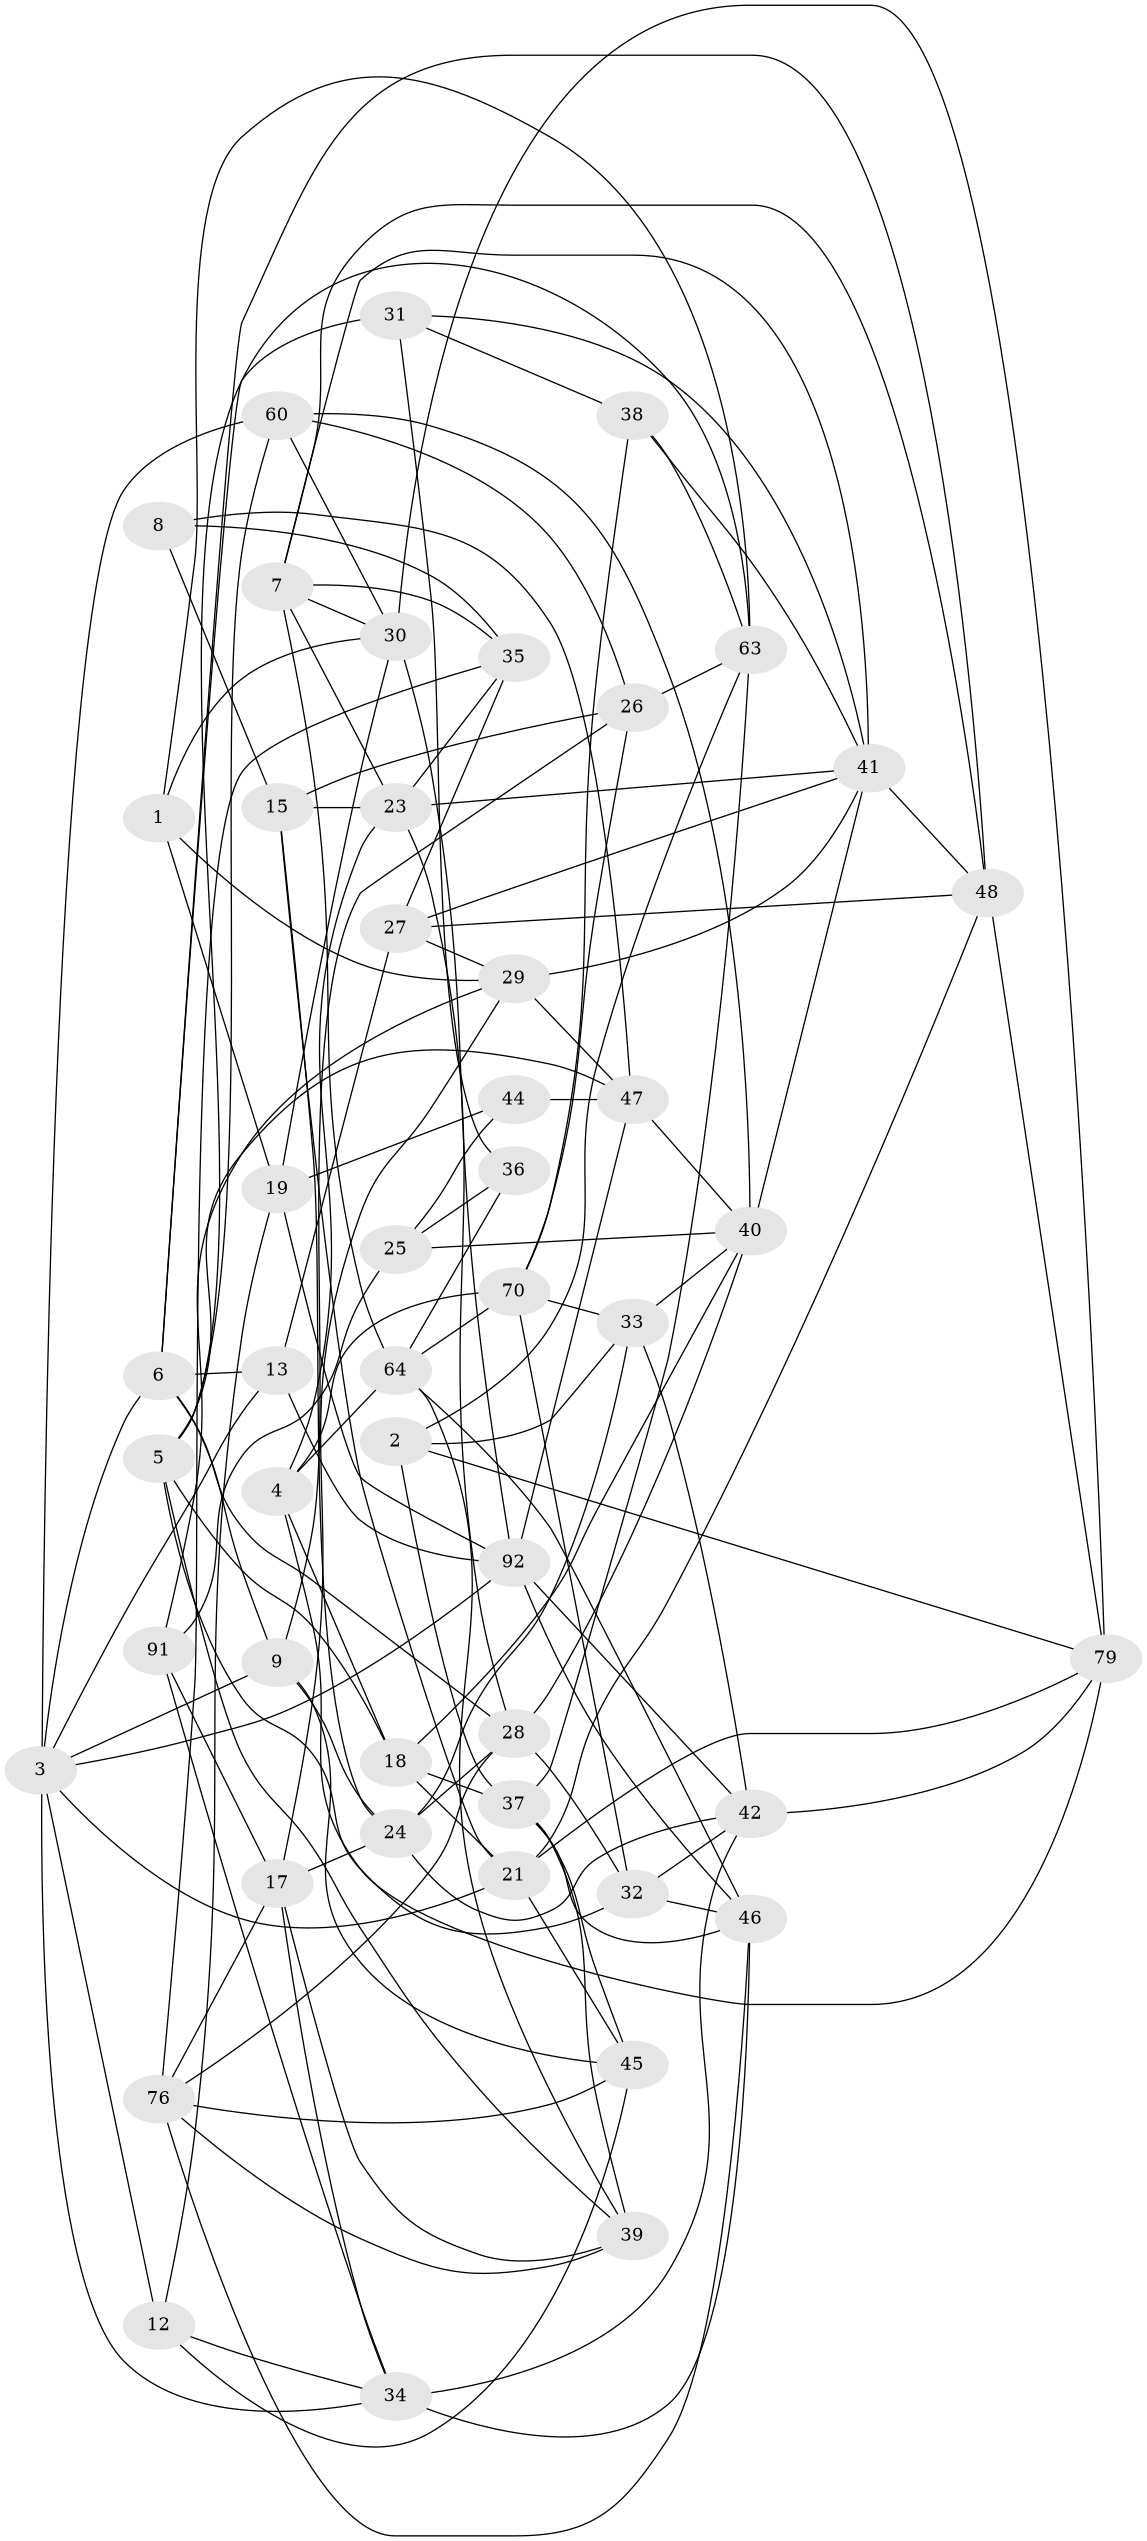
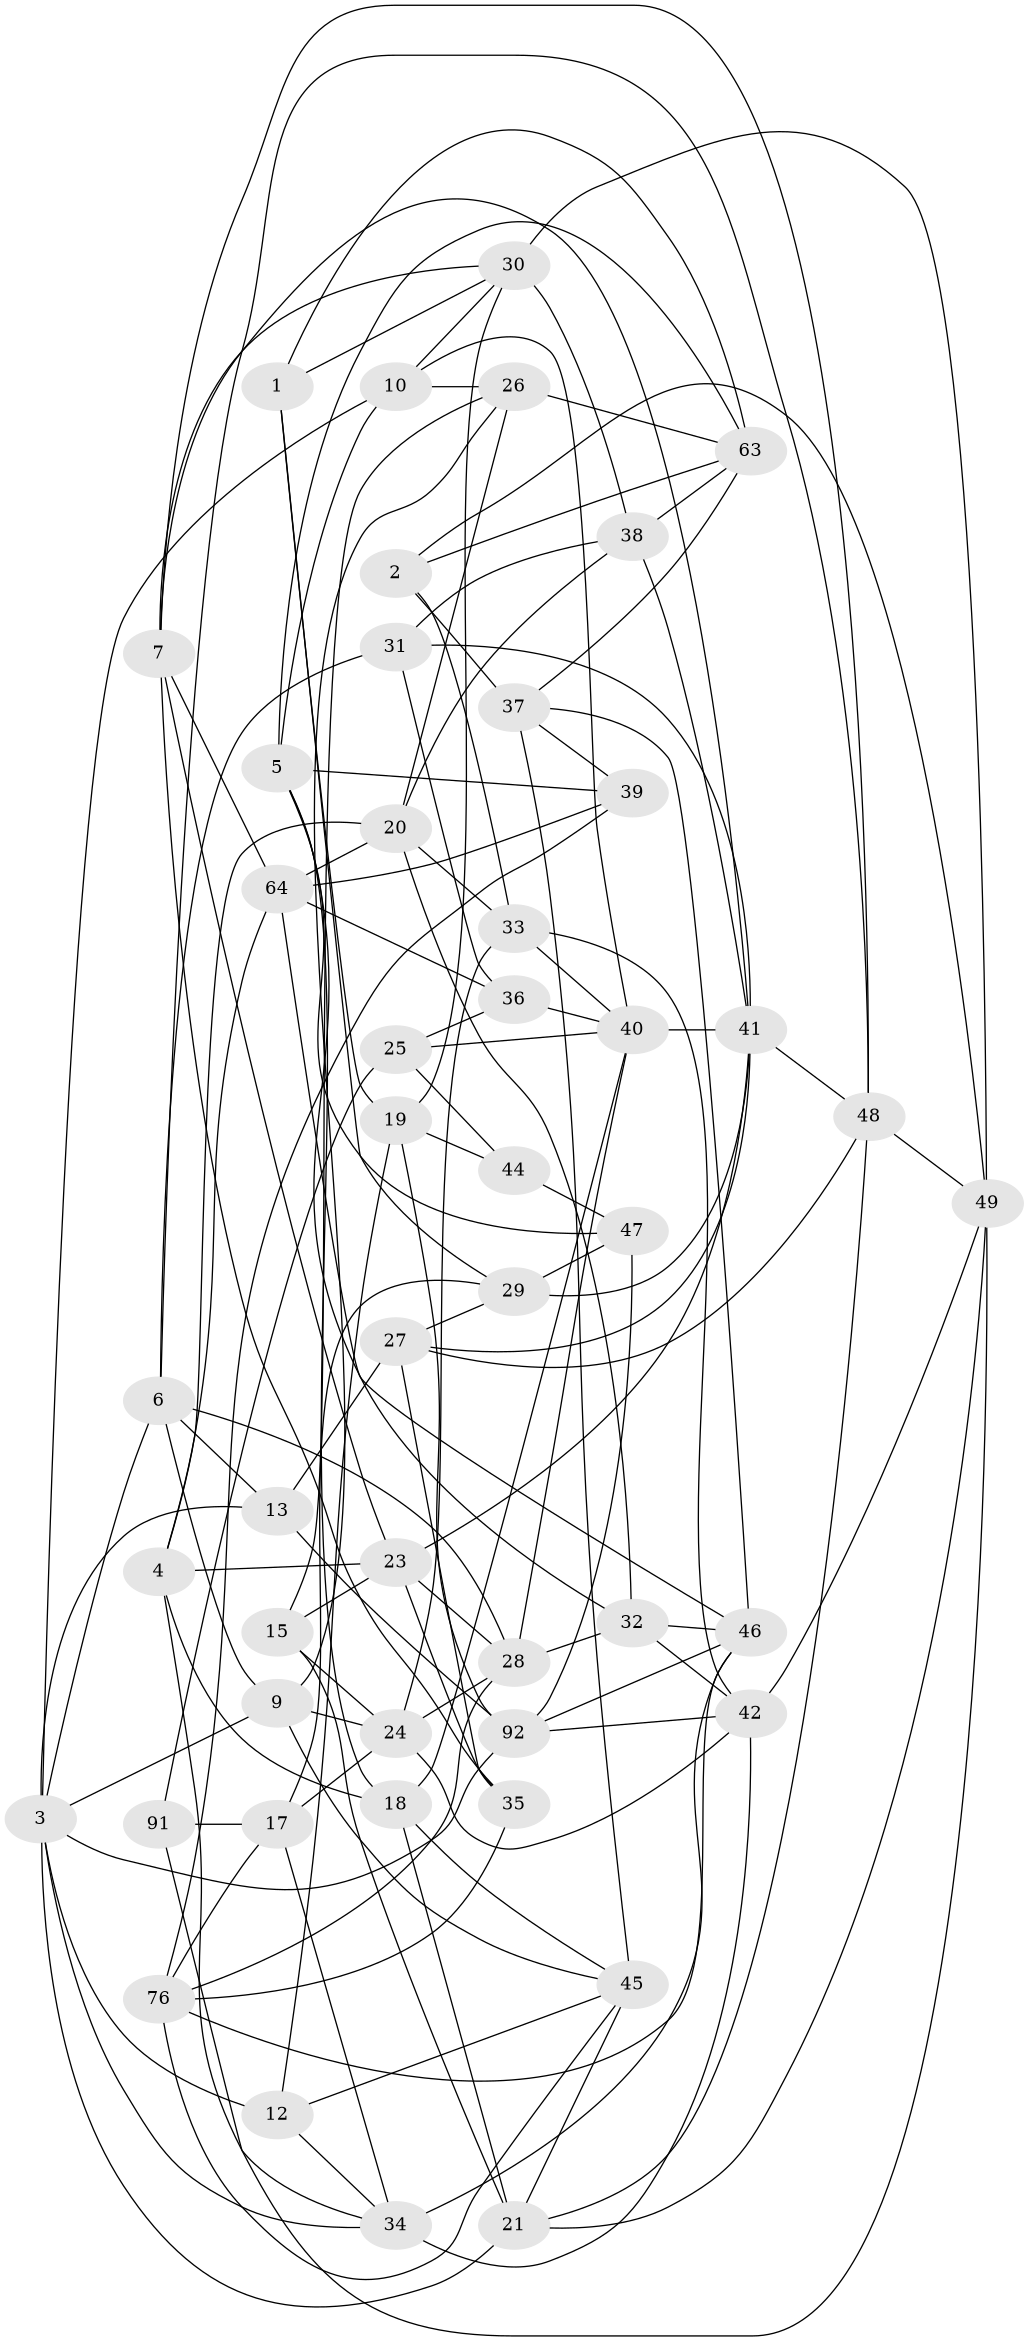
(278, 416) -> (396, 387)
(159, 526) -> none
(455, 965) -> (589, 395)
(692, 1165) -> (574, 1015)
(204, 1240) -> none
(514, 1292) -> (396, 829)
(1106, 1659) -> (988, 1203)
(455, 1784) -> (505, 1904)
(364, 2167) -> none
